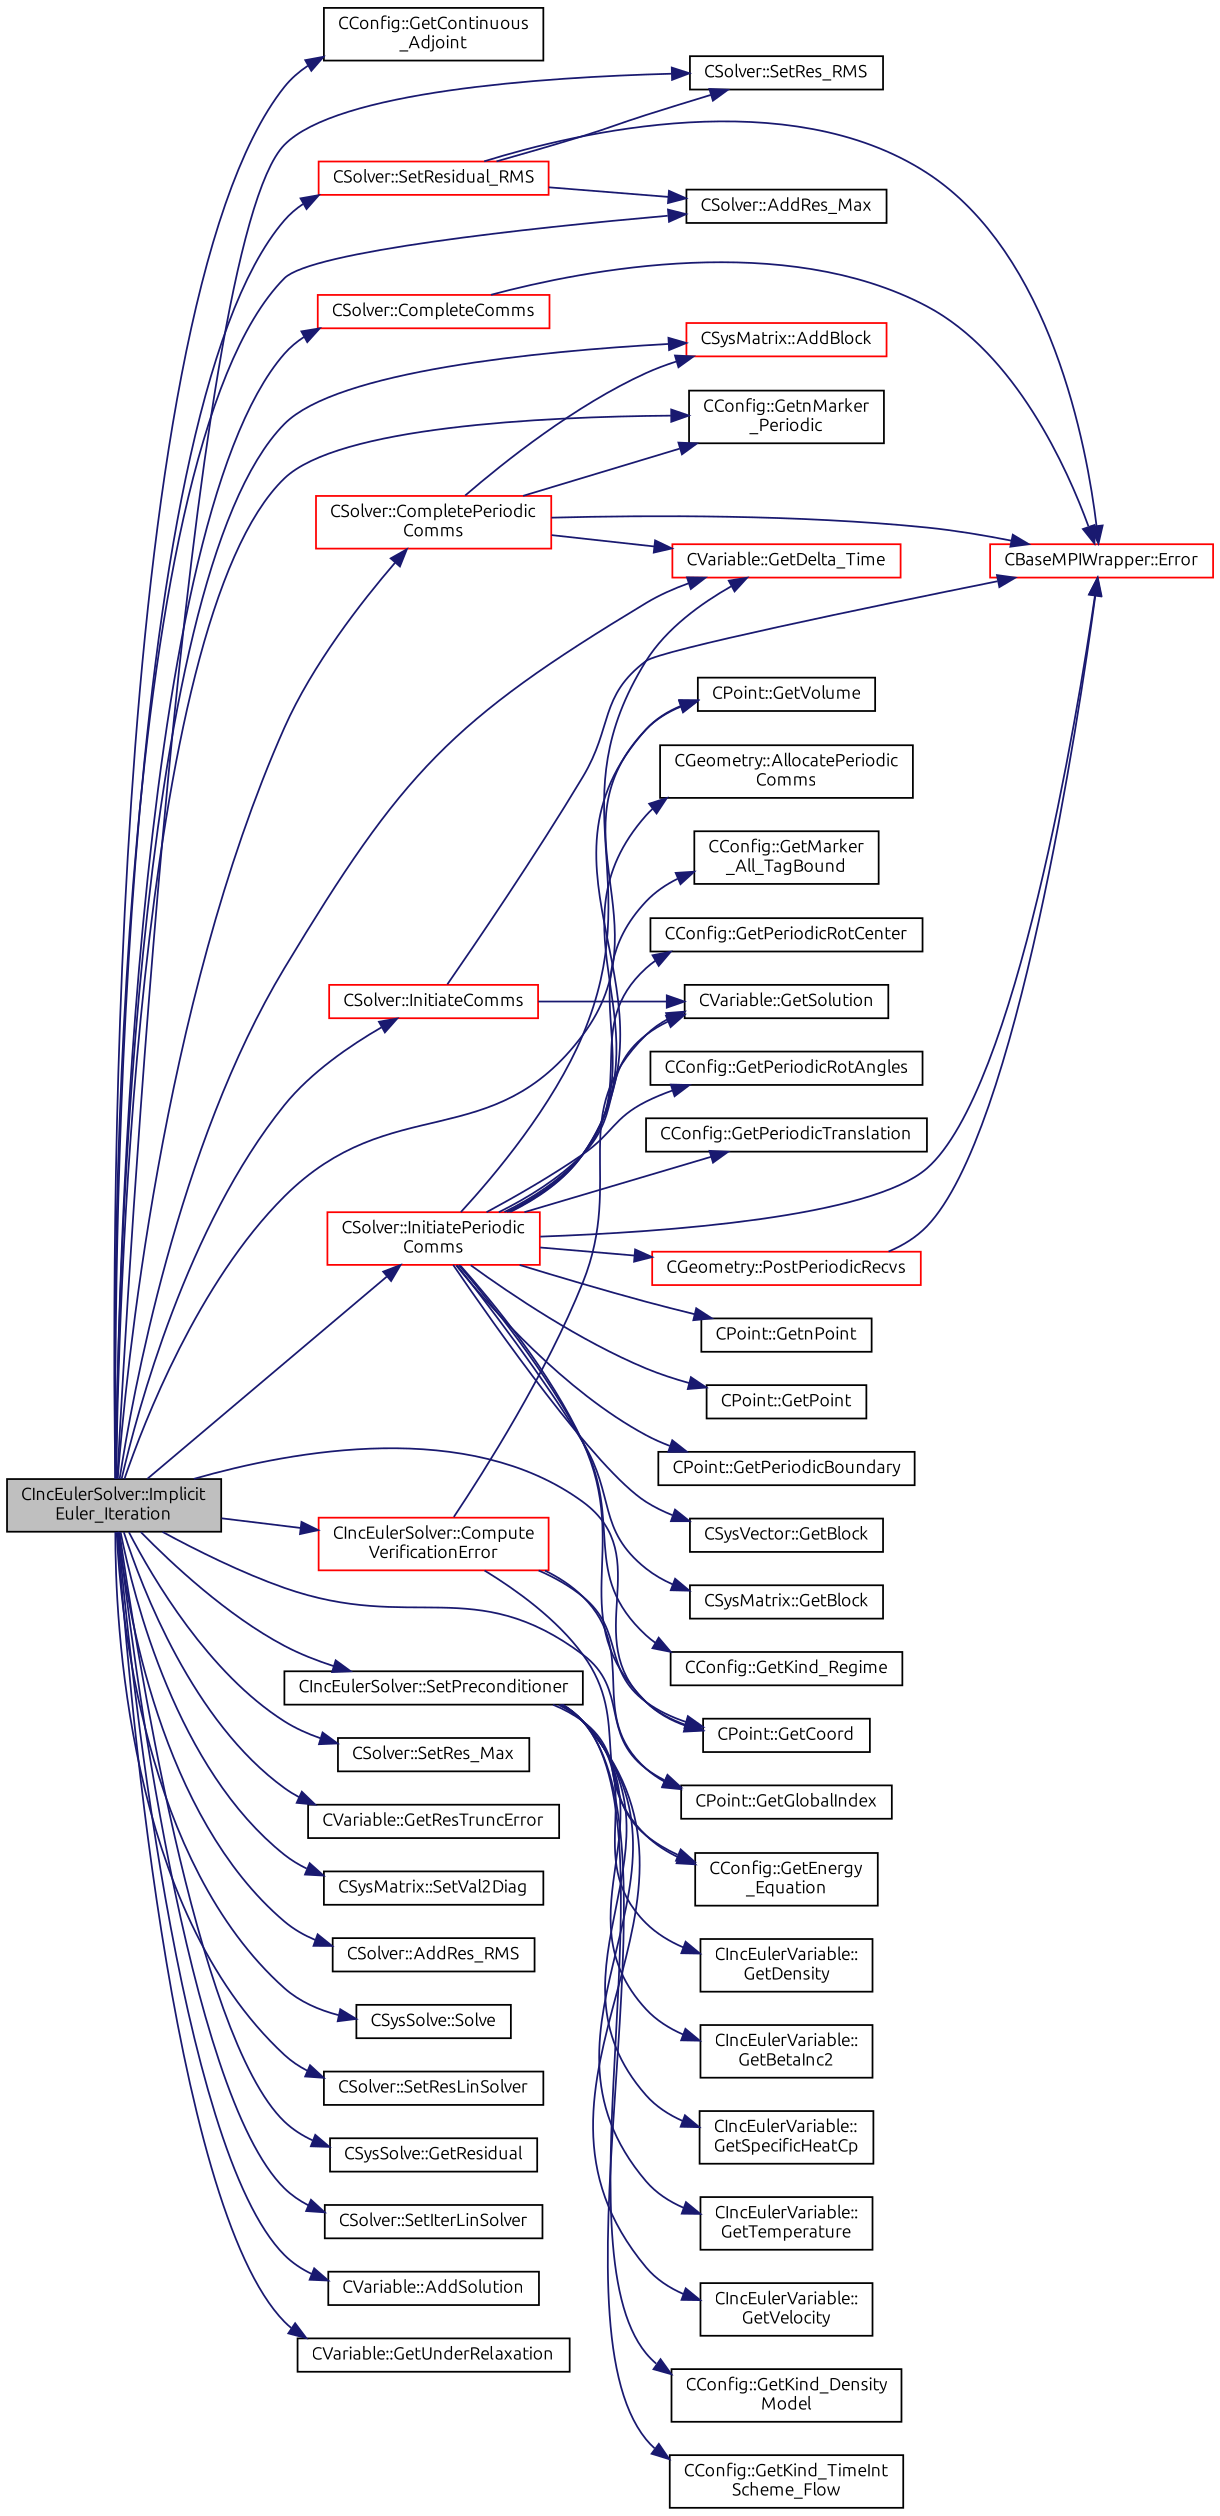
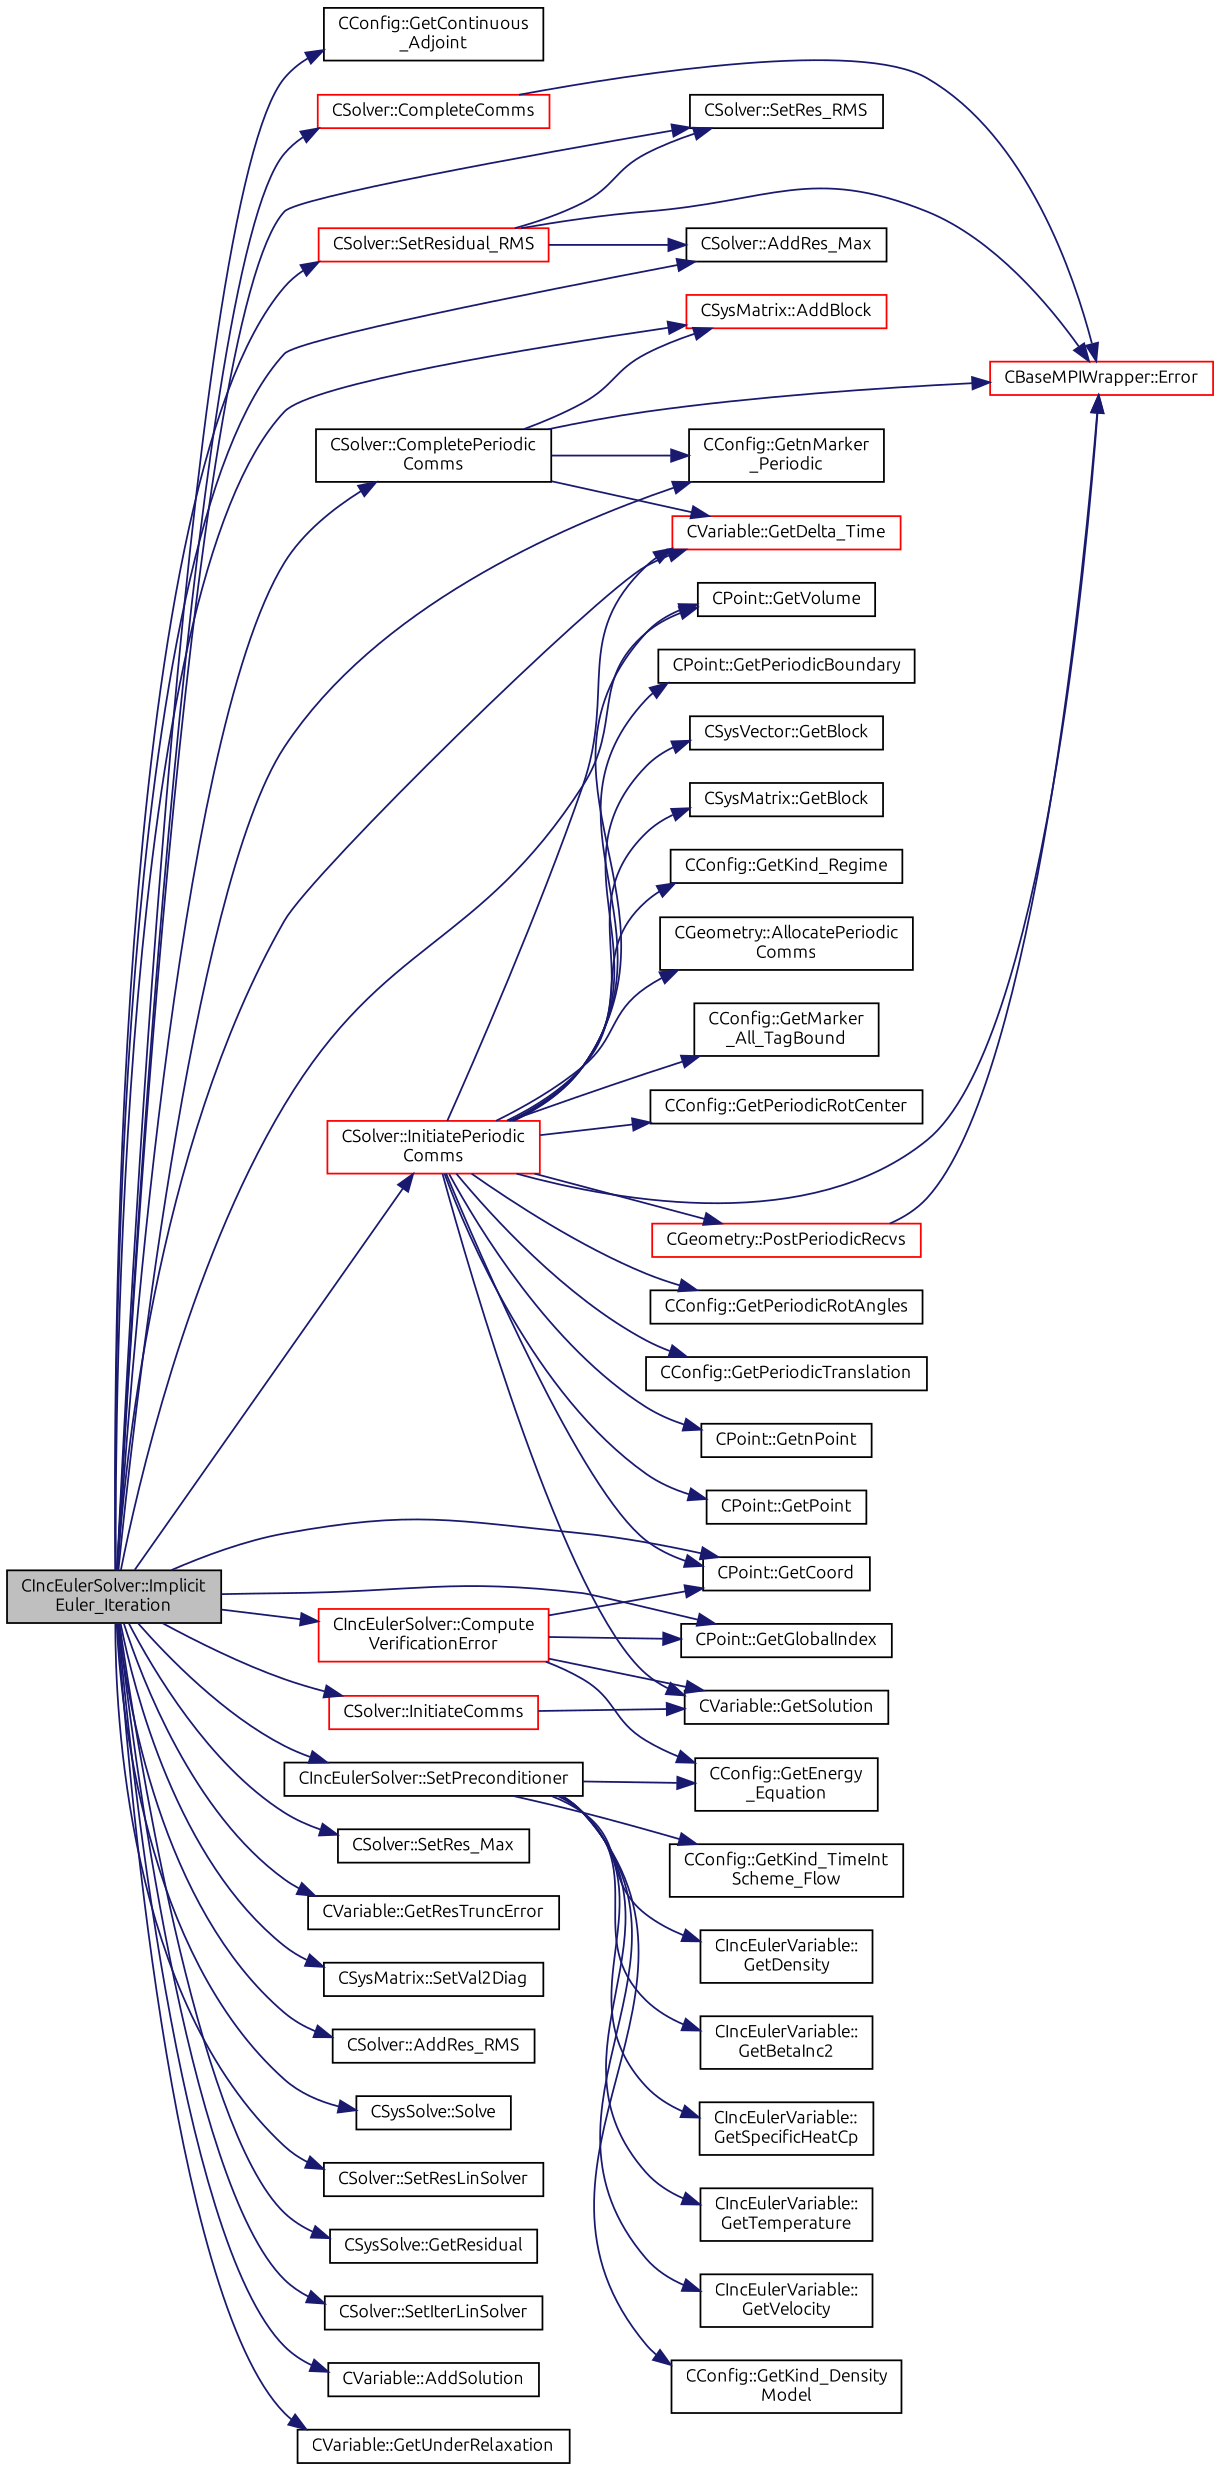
(434, 522) -> (434, 456)
(615, 697) -> none
